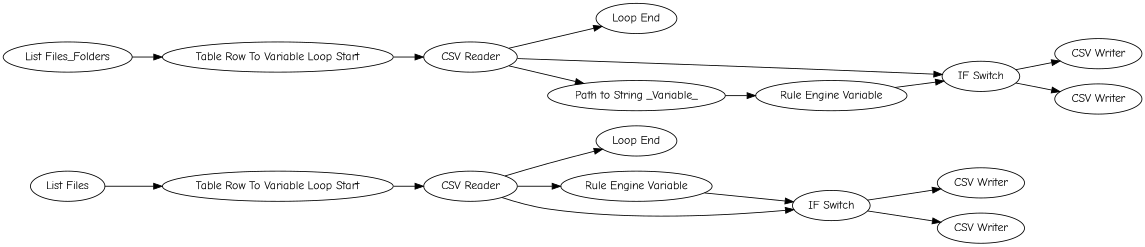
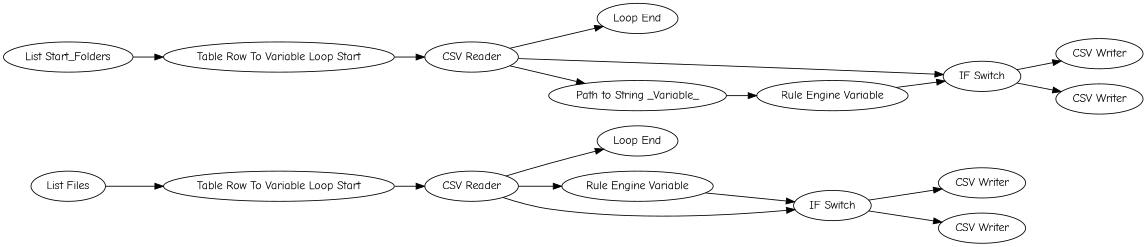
(68, 57) -> (68, 57)
